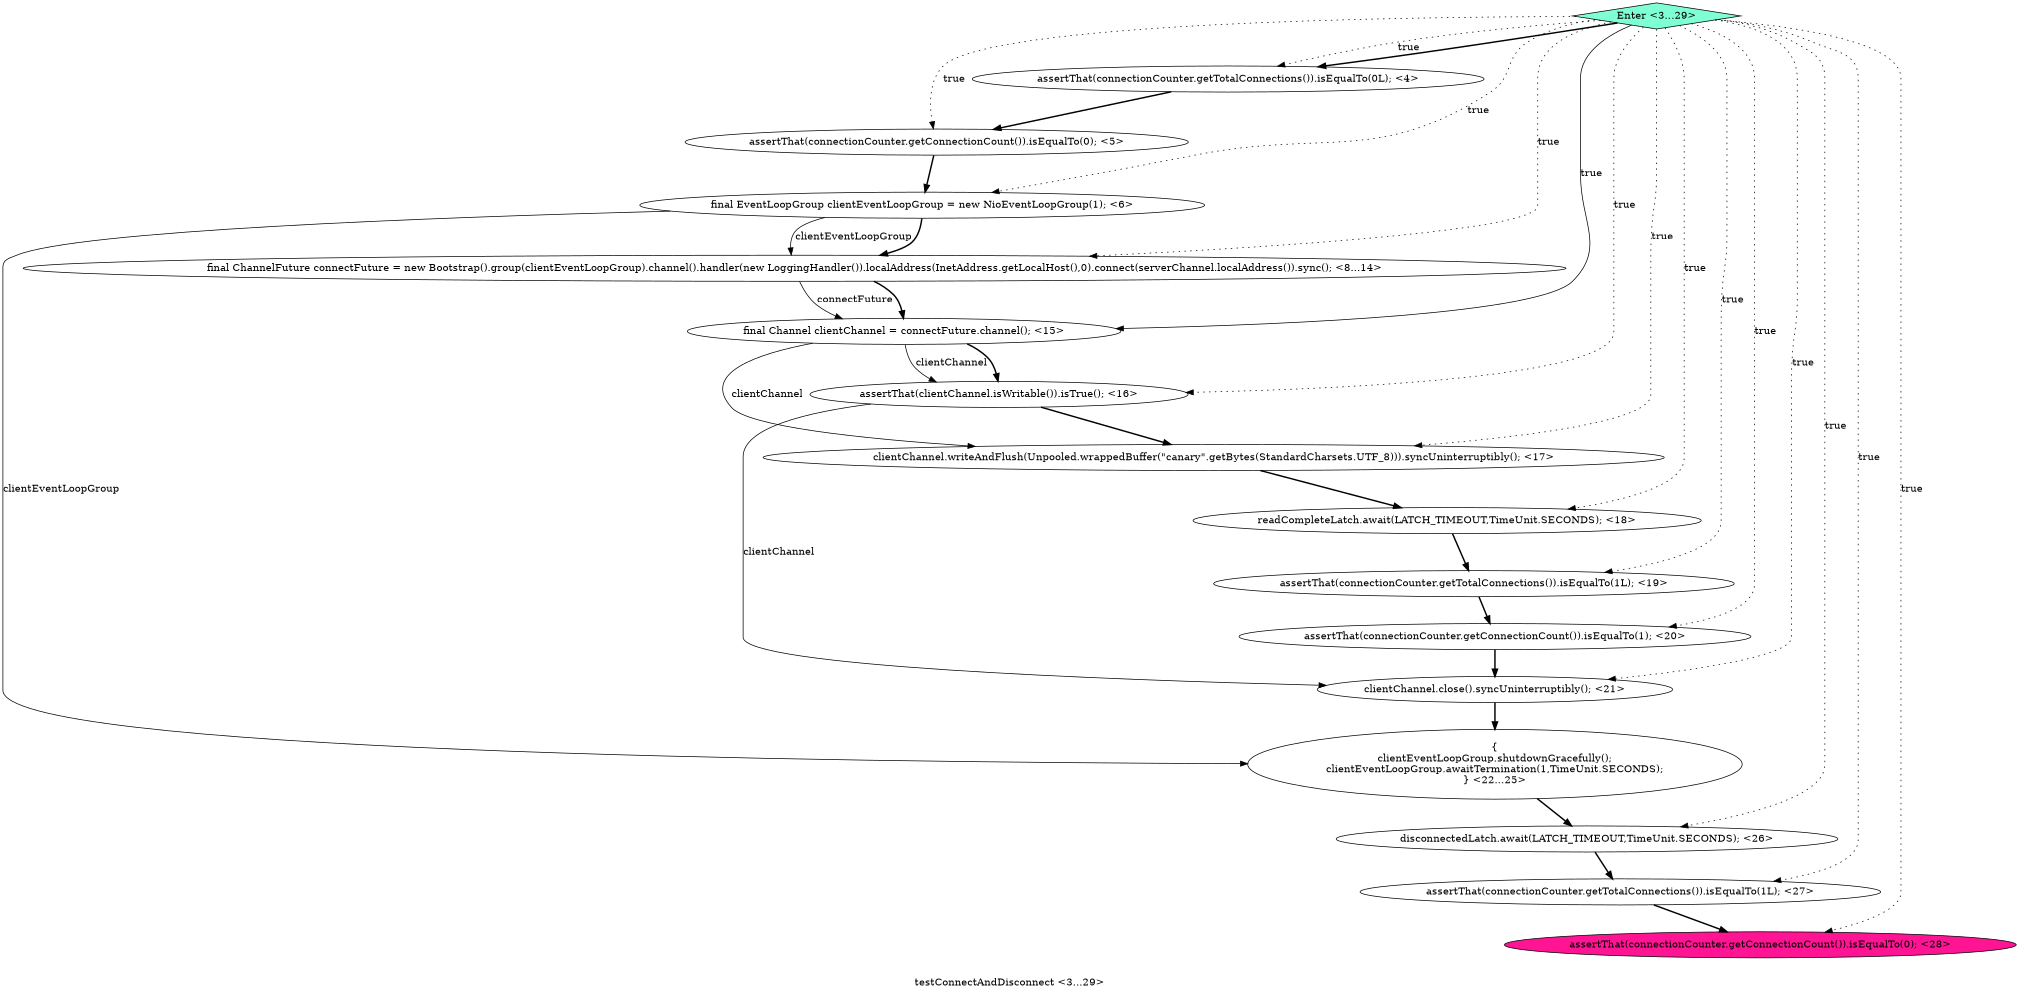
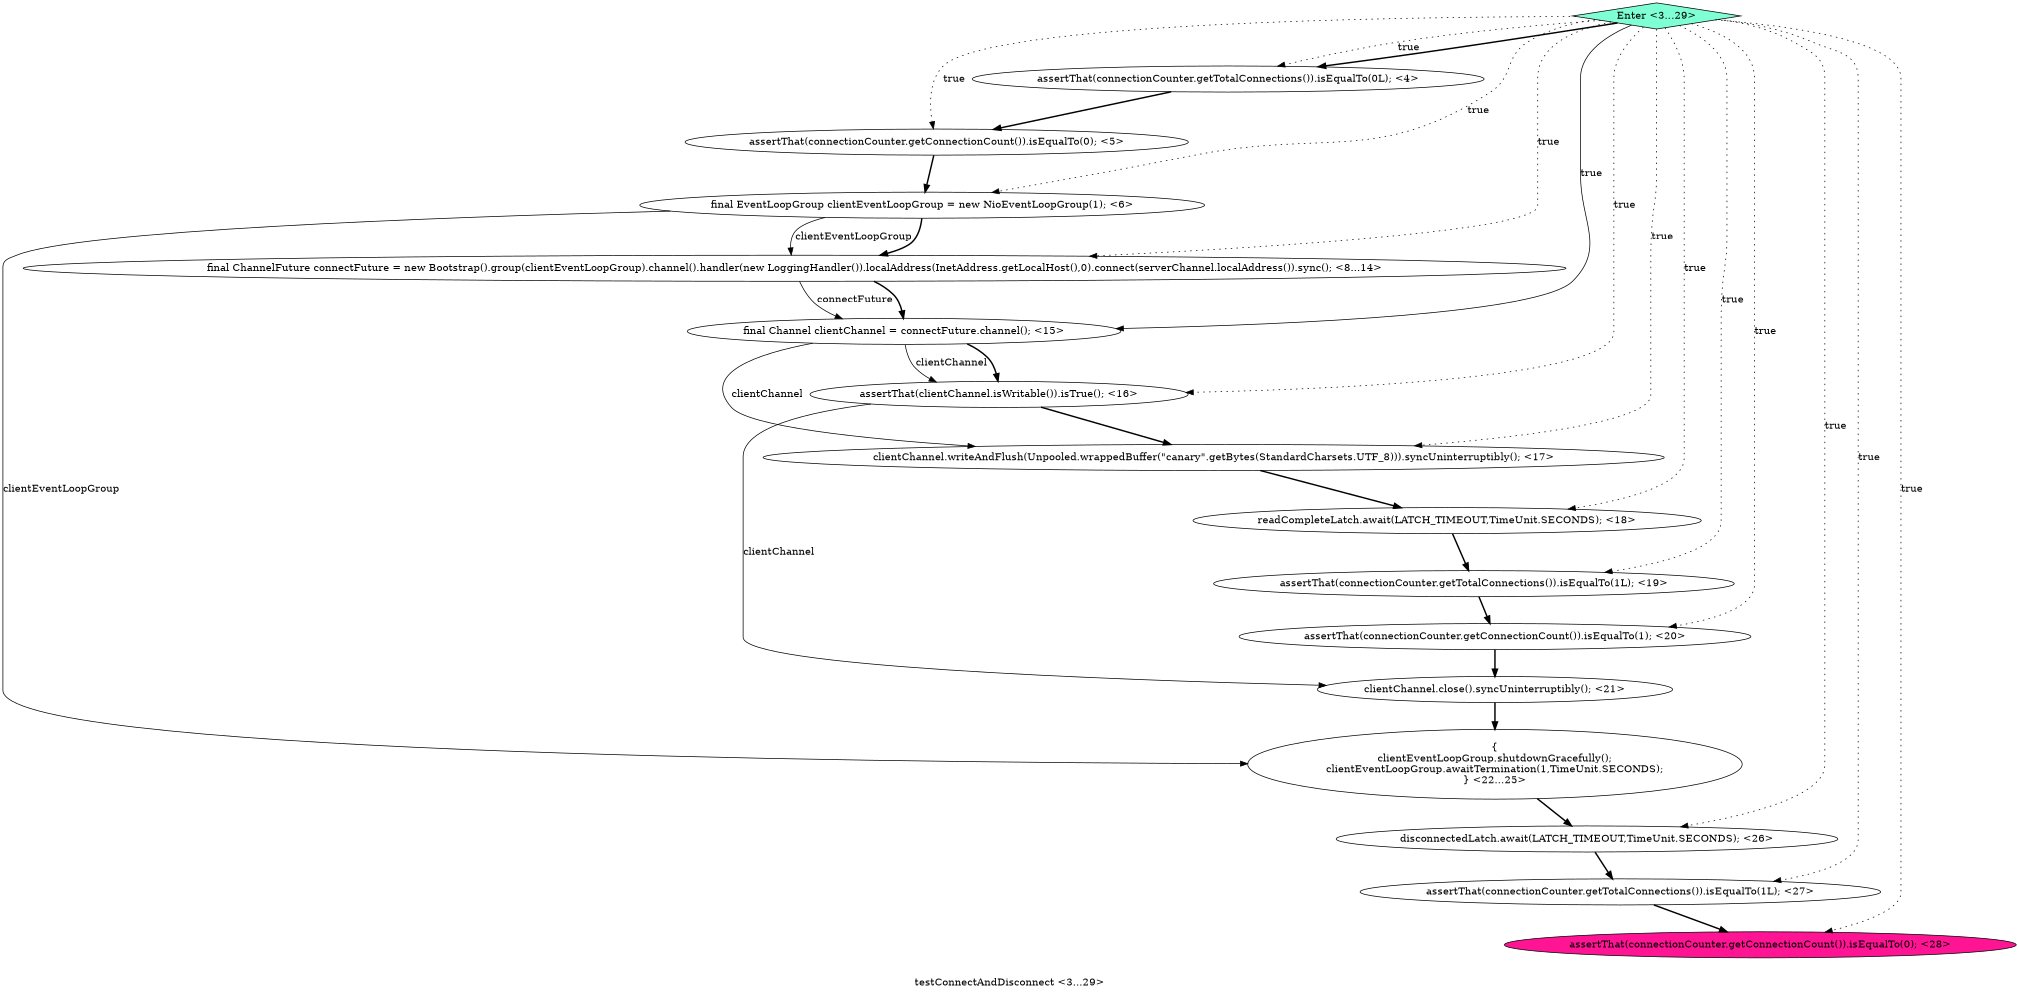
(1791, 395) -> none
